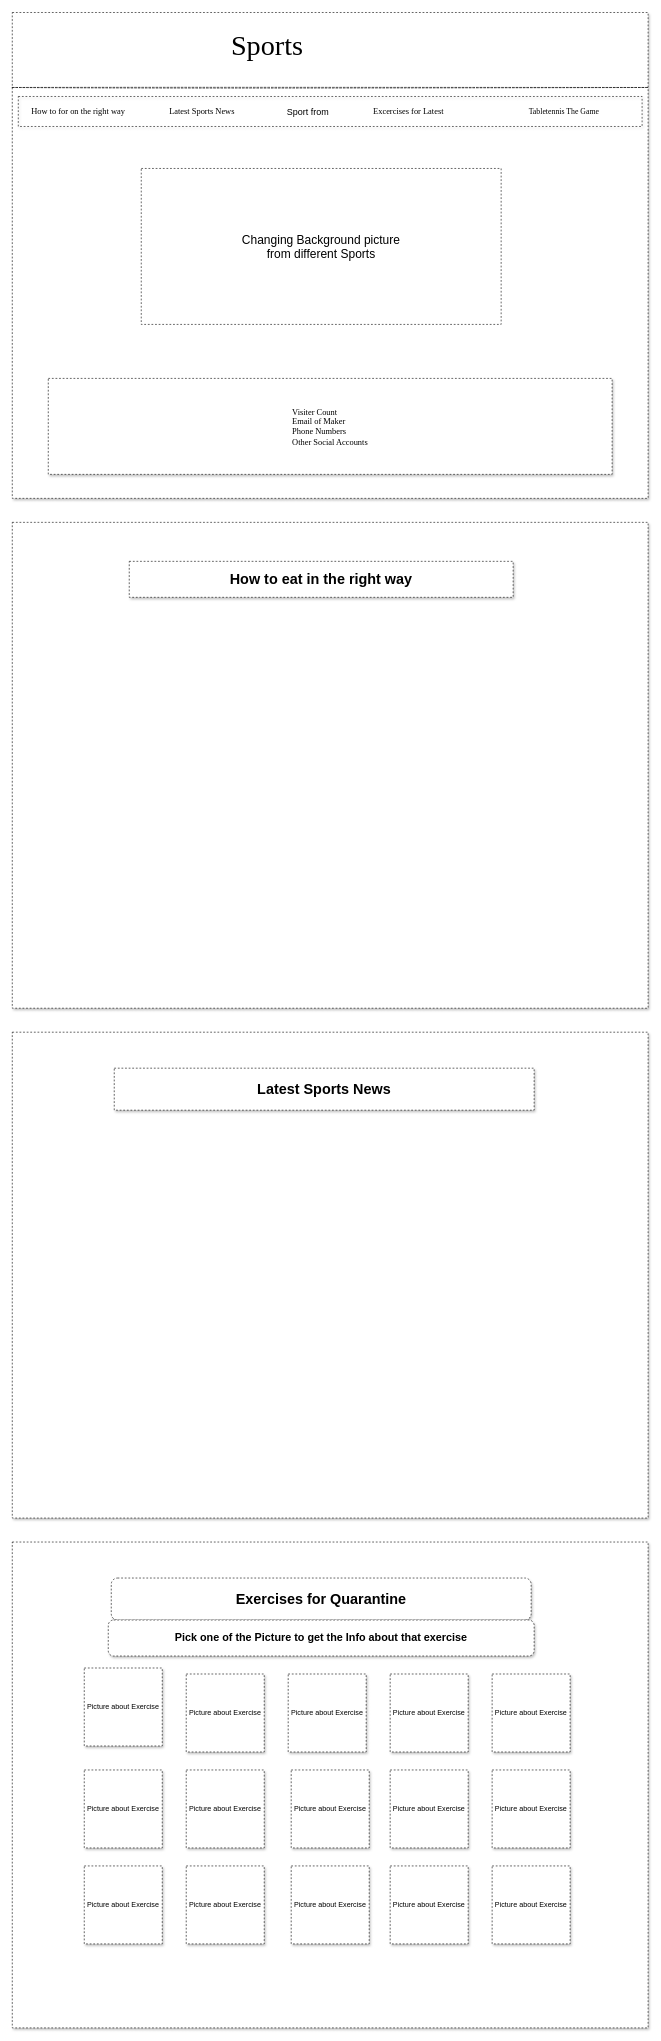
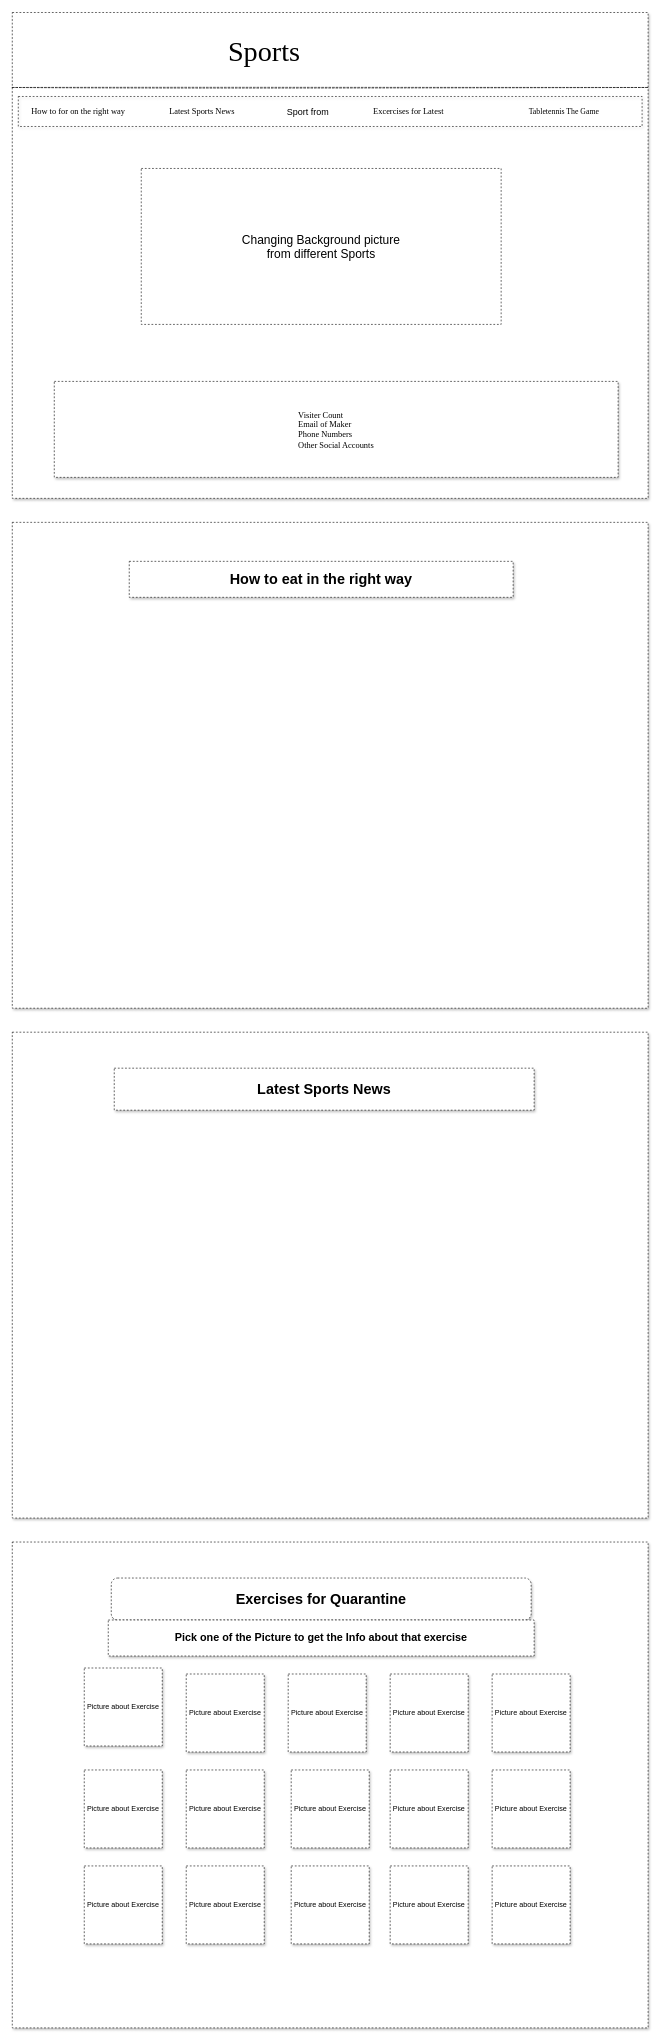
(267, 45) -> (264, 51)
(330, 426) -> (336, 429)
(321, 1638) -> (321, 1638)
